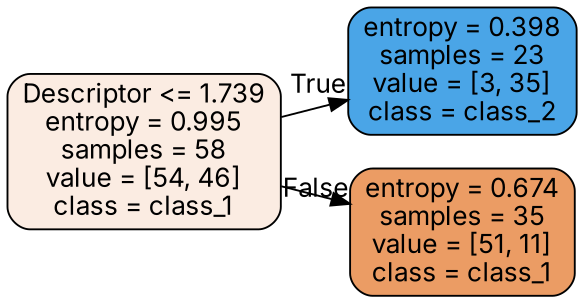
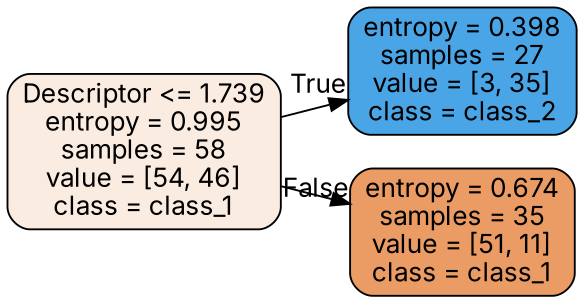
(462, 71) -> (462, 71)
